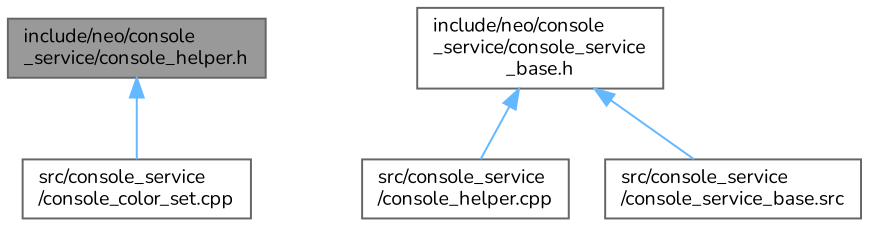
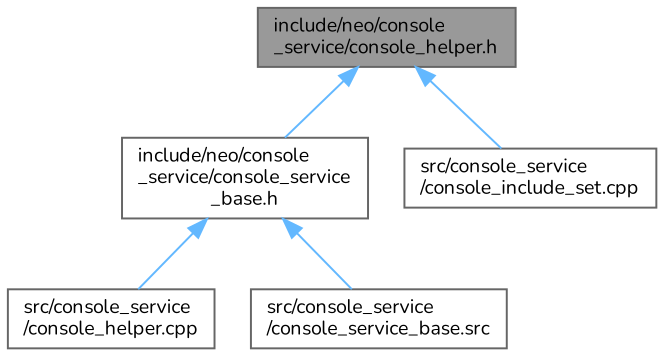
none -> (314, 109)
(137, 189) -> (530, 178)
